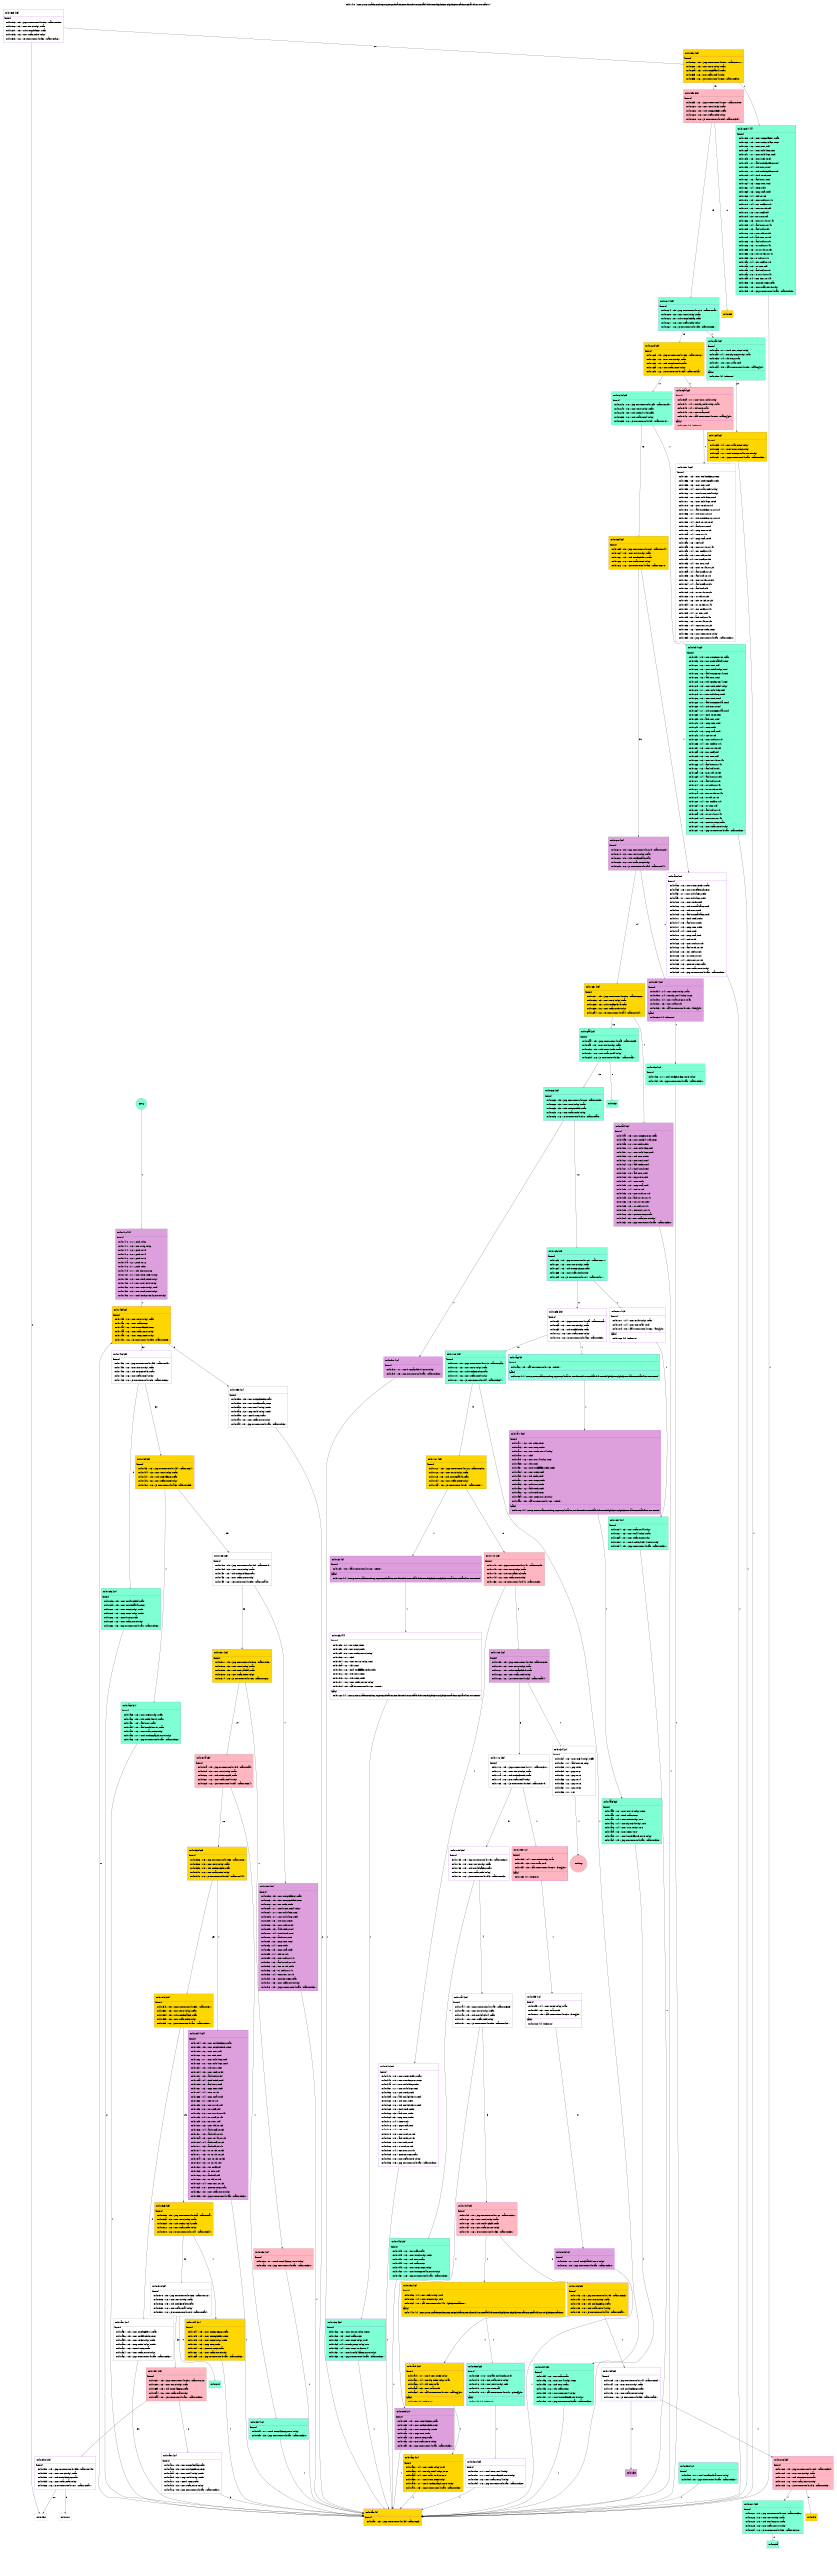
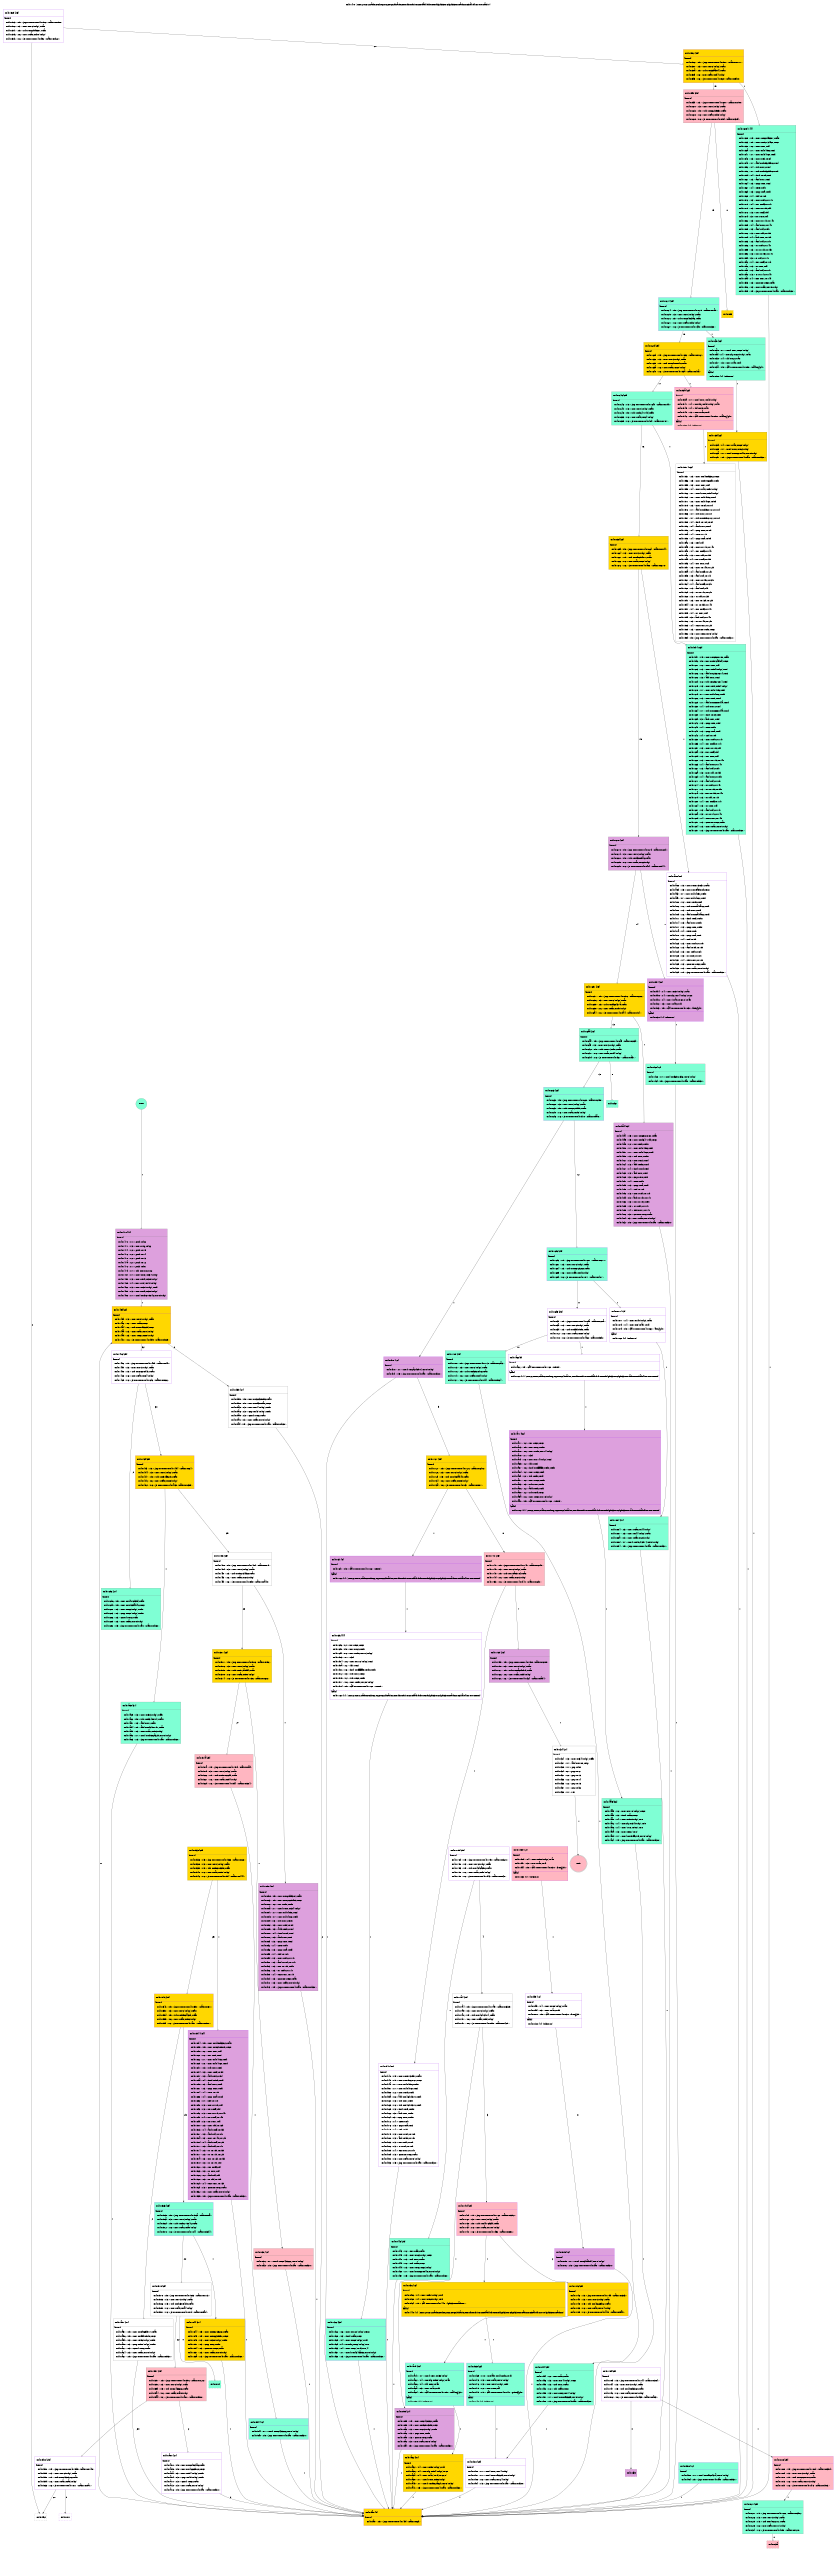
(737, 384) -> (737, 384)
(640, 739) -> (640, 739)
(141, 1104) -> (141, 1104)
(584, 1367) -> (584, 1367)
(466, 1419) -> (433, 1416)
(519, 1771) -> none
(221, 1817) -> none
(578, 1864) -> (578, 1864)
(105, 2186) -> none
(184, 2219) -> (184, 2219)
(614, 2341) -> none
(435, 2384) -> (435, 2384)
(527, 2501) -> (528, 2431)
(812, 2517) -> none
(773, 2544) -> (773, 2544)
